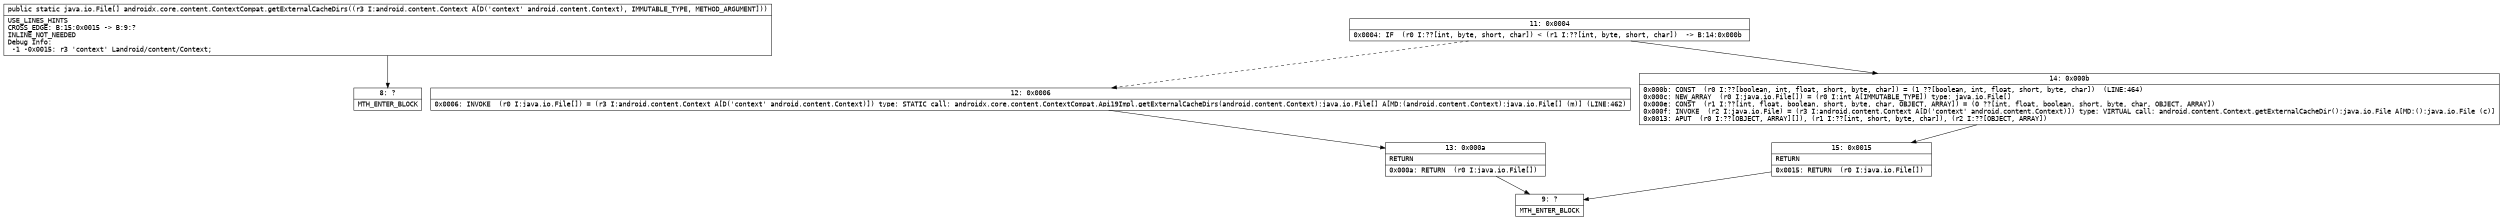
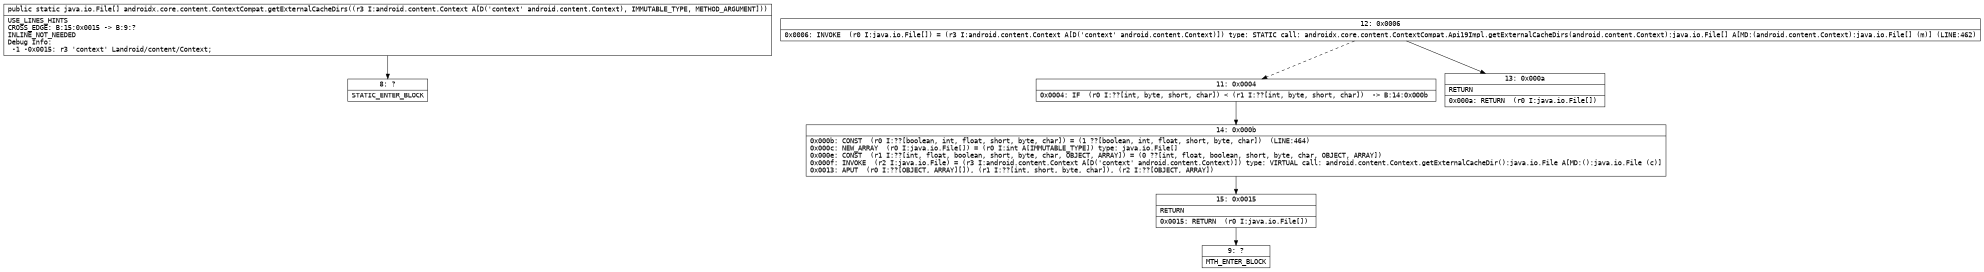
(1293, 64) -> (1311, 59)
(388, 104) -> (388, 95)
(1511, 184) -> none
